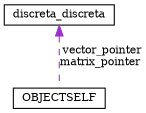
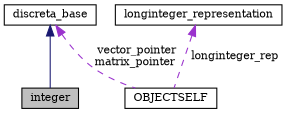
(59, 15) -> (50, 15)
none -> (199, 15)
none -> (50, 98)
